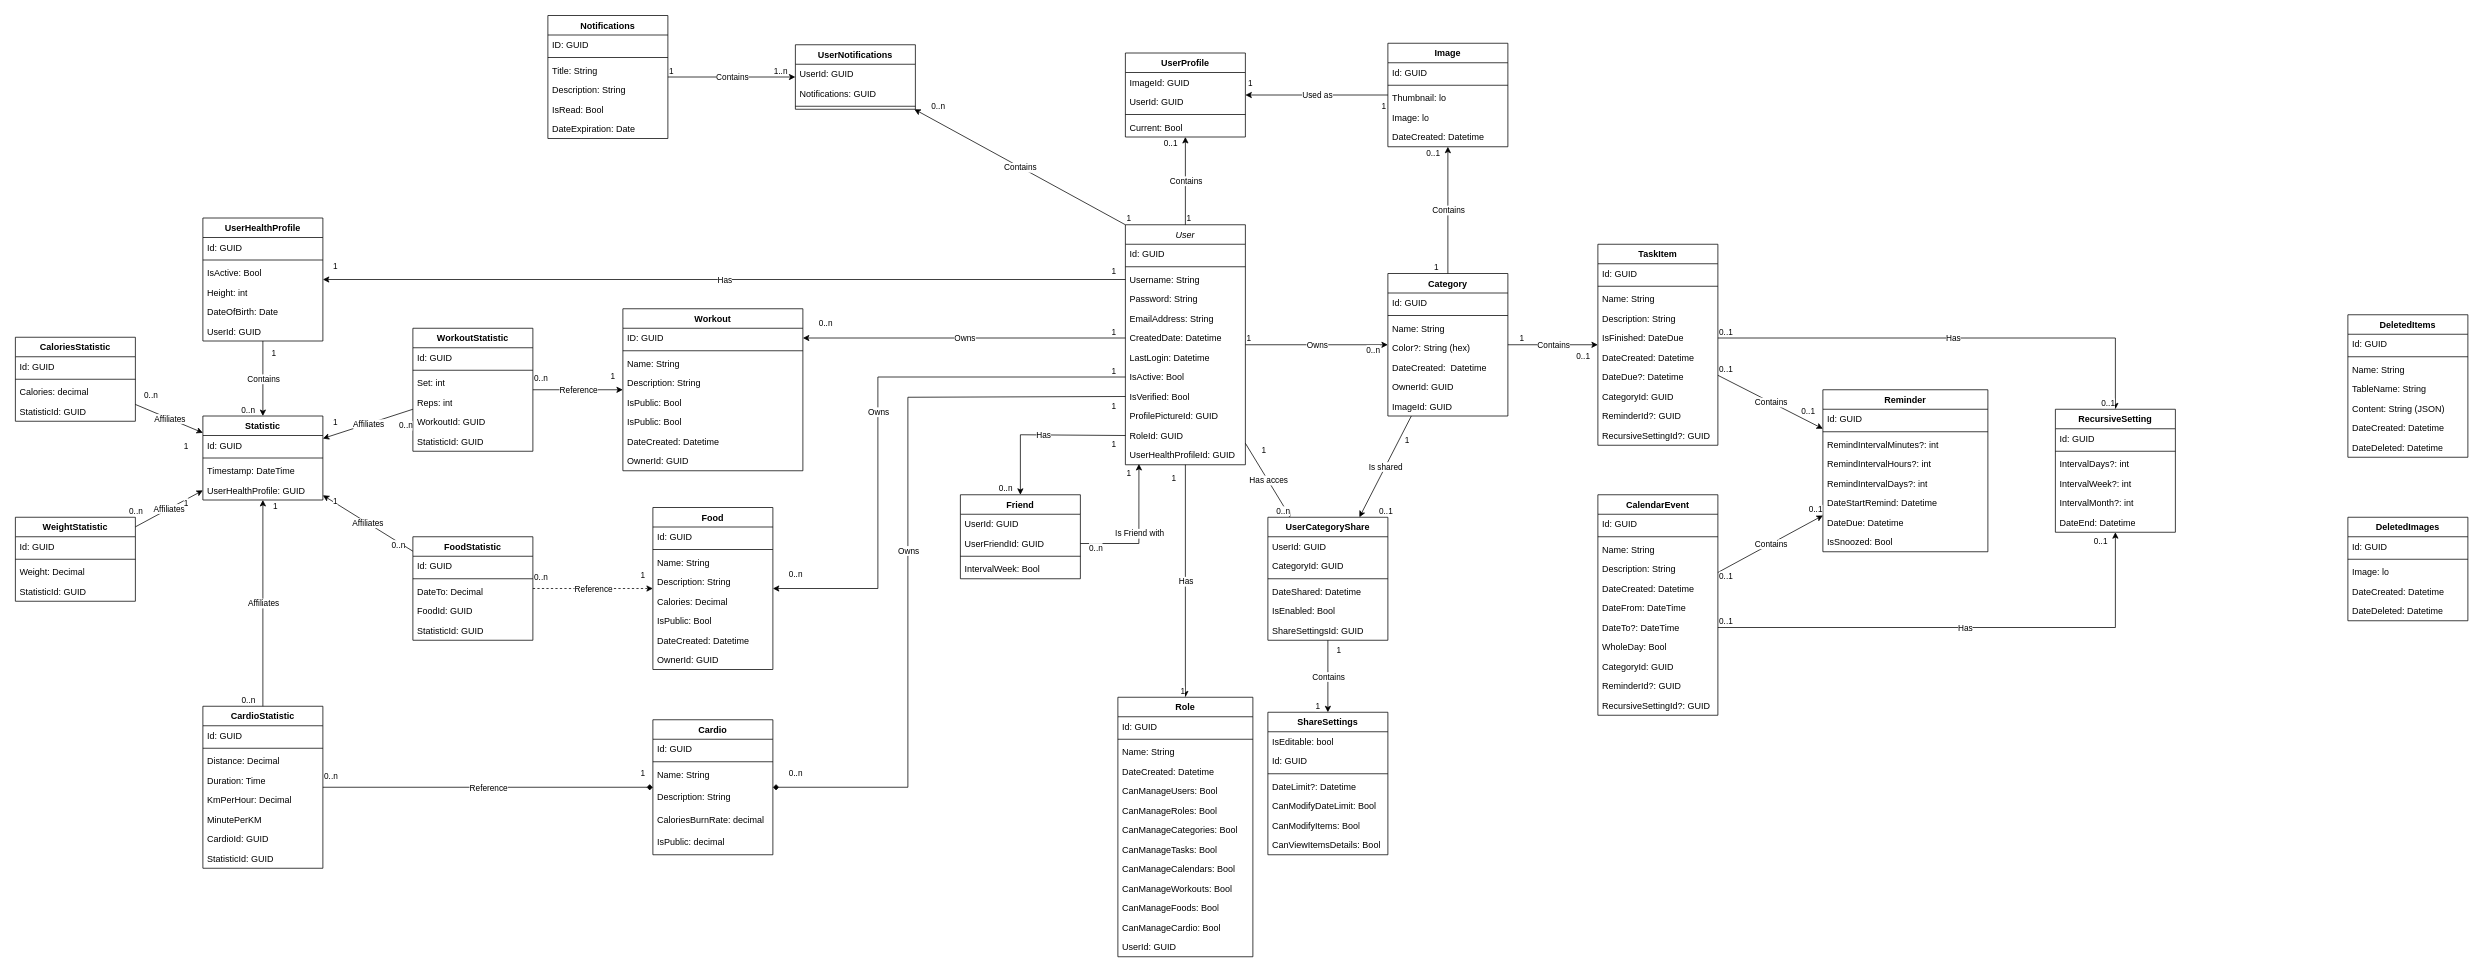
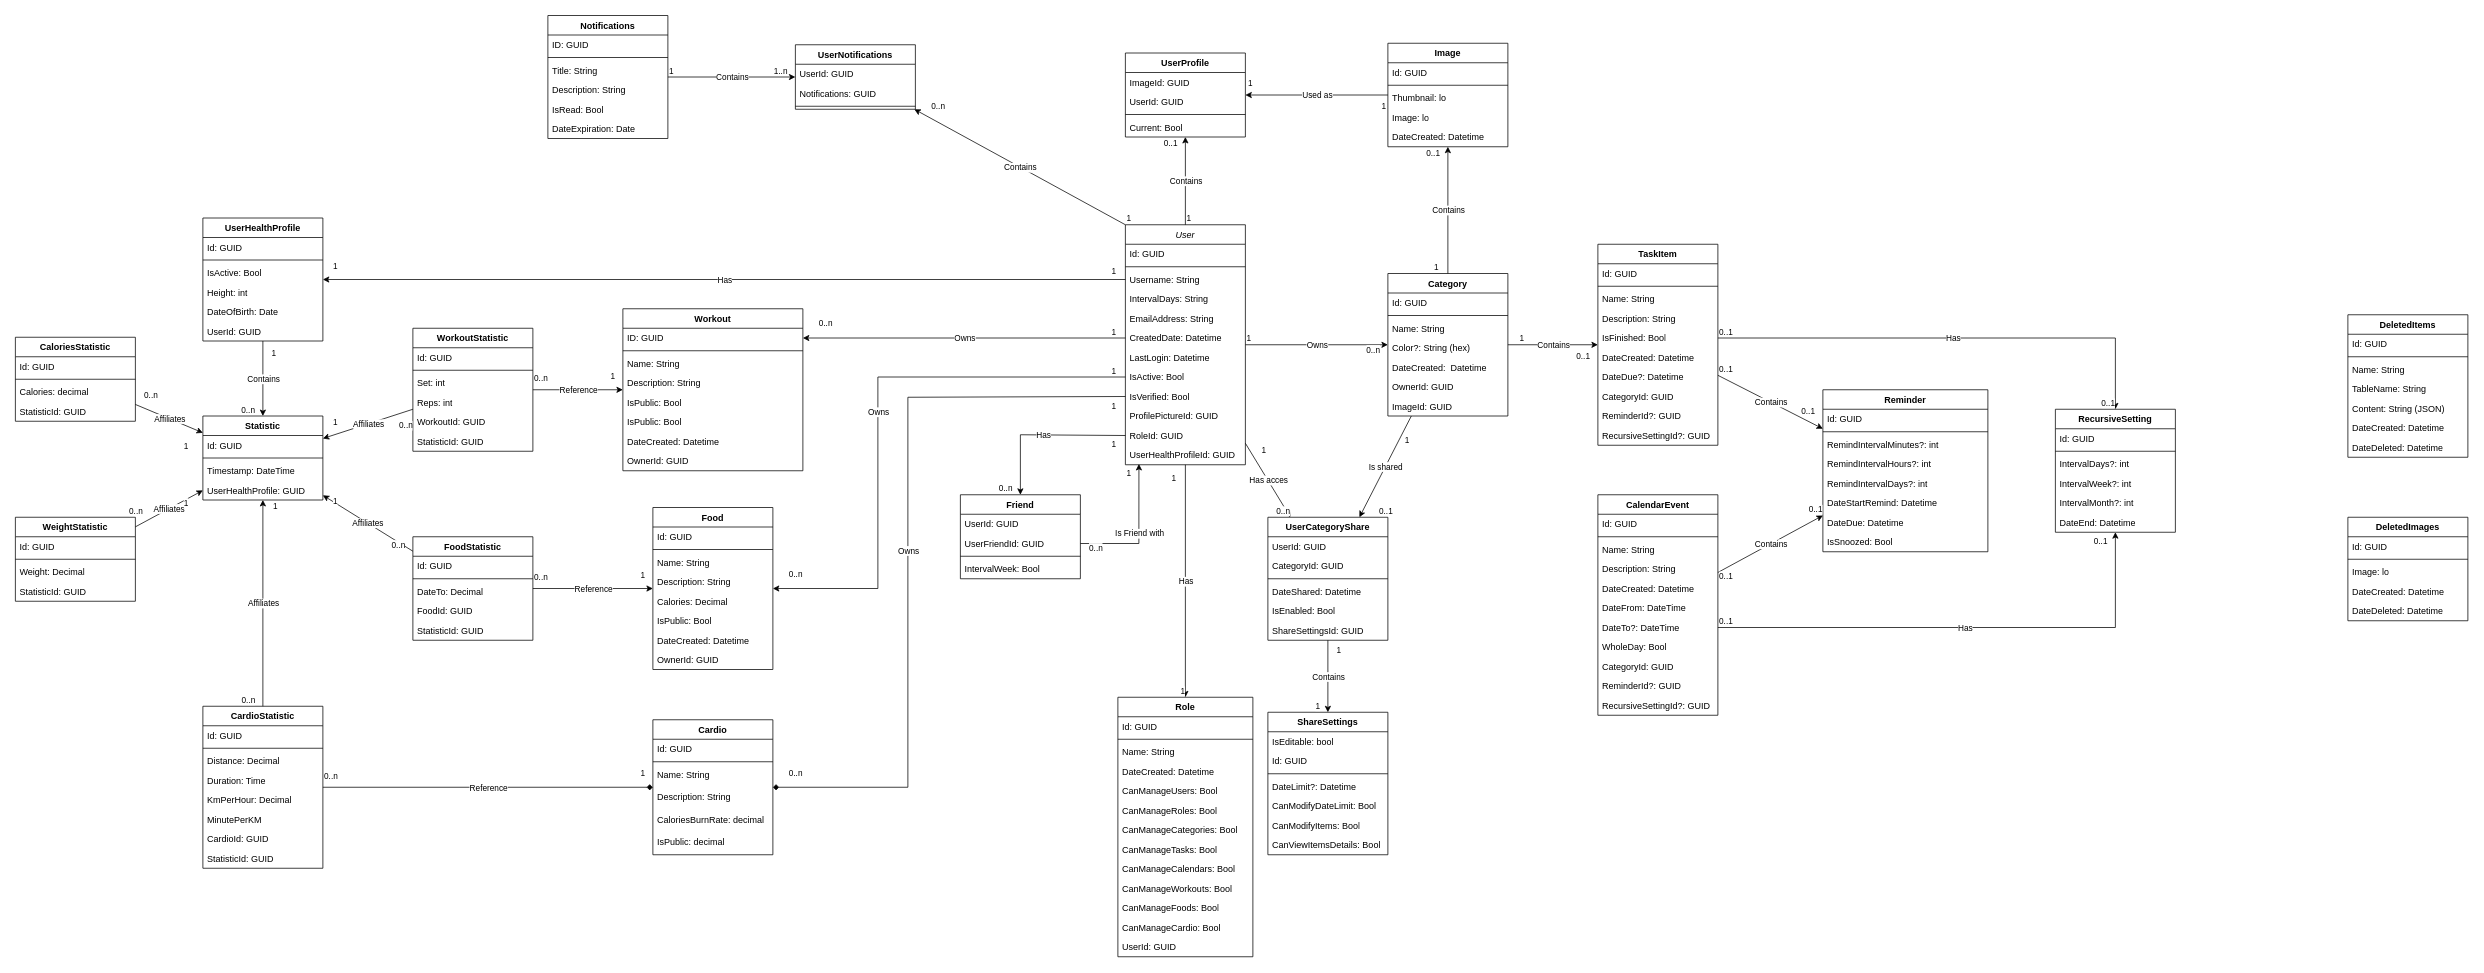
(1166, 299) -> (1175, 299)
(1646, 339) -> (1637, 339)
(554, 588) -> (554, 588)
